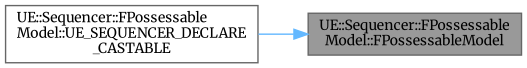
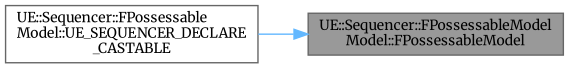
(415, 34) -> (436, 34)
